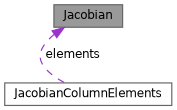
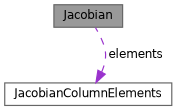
(41, 62) -> (105, 49)
